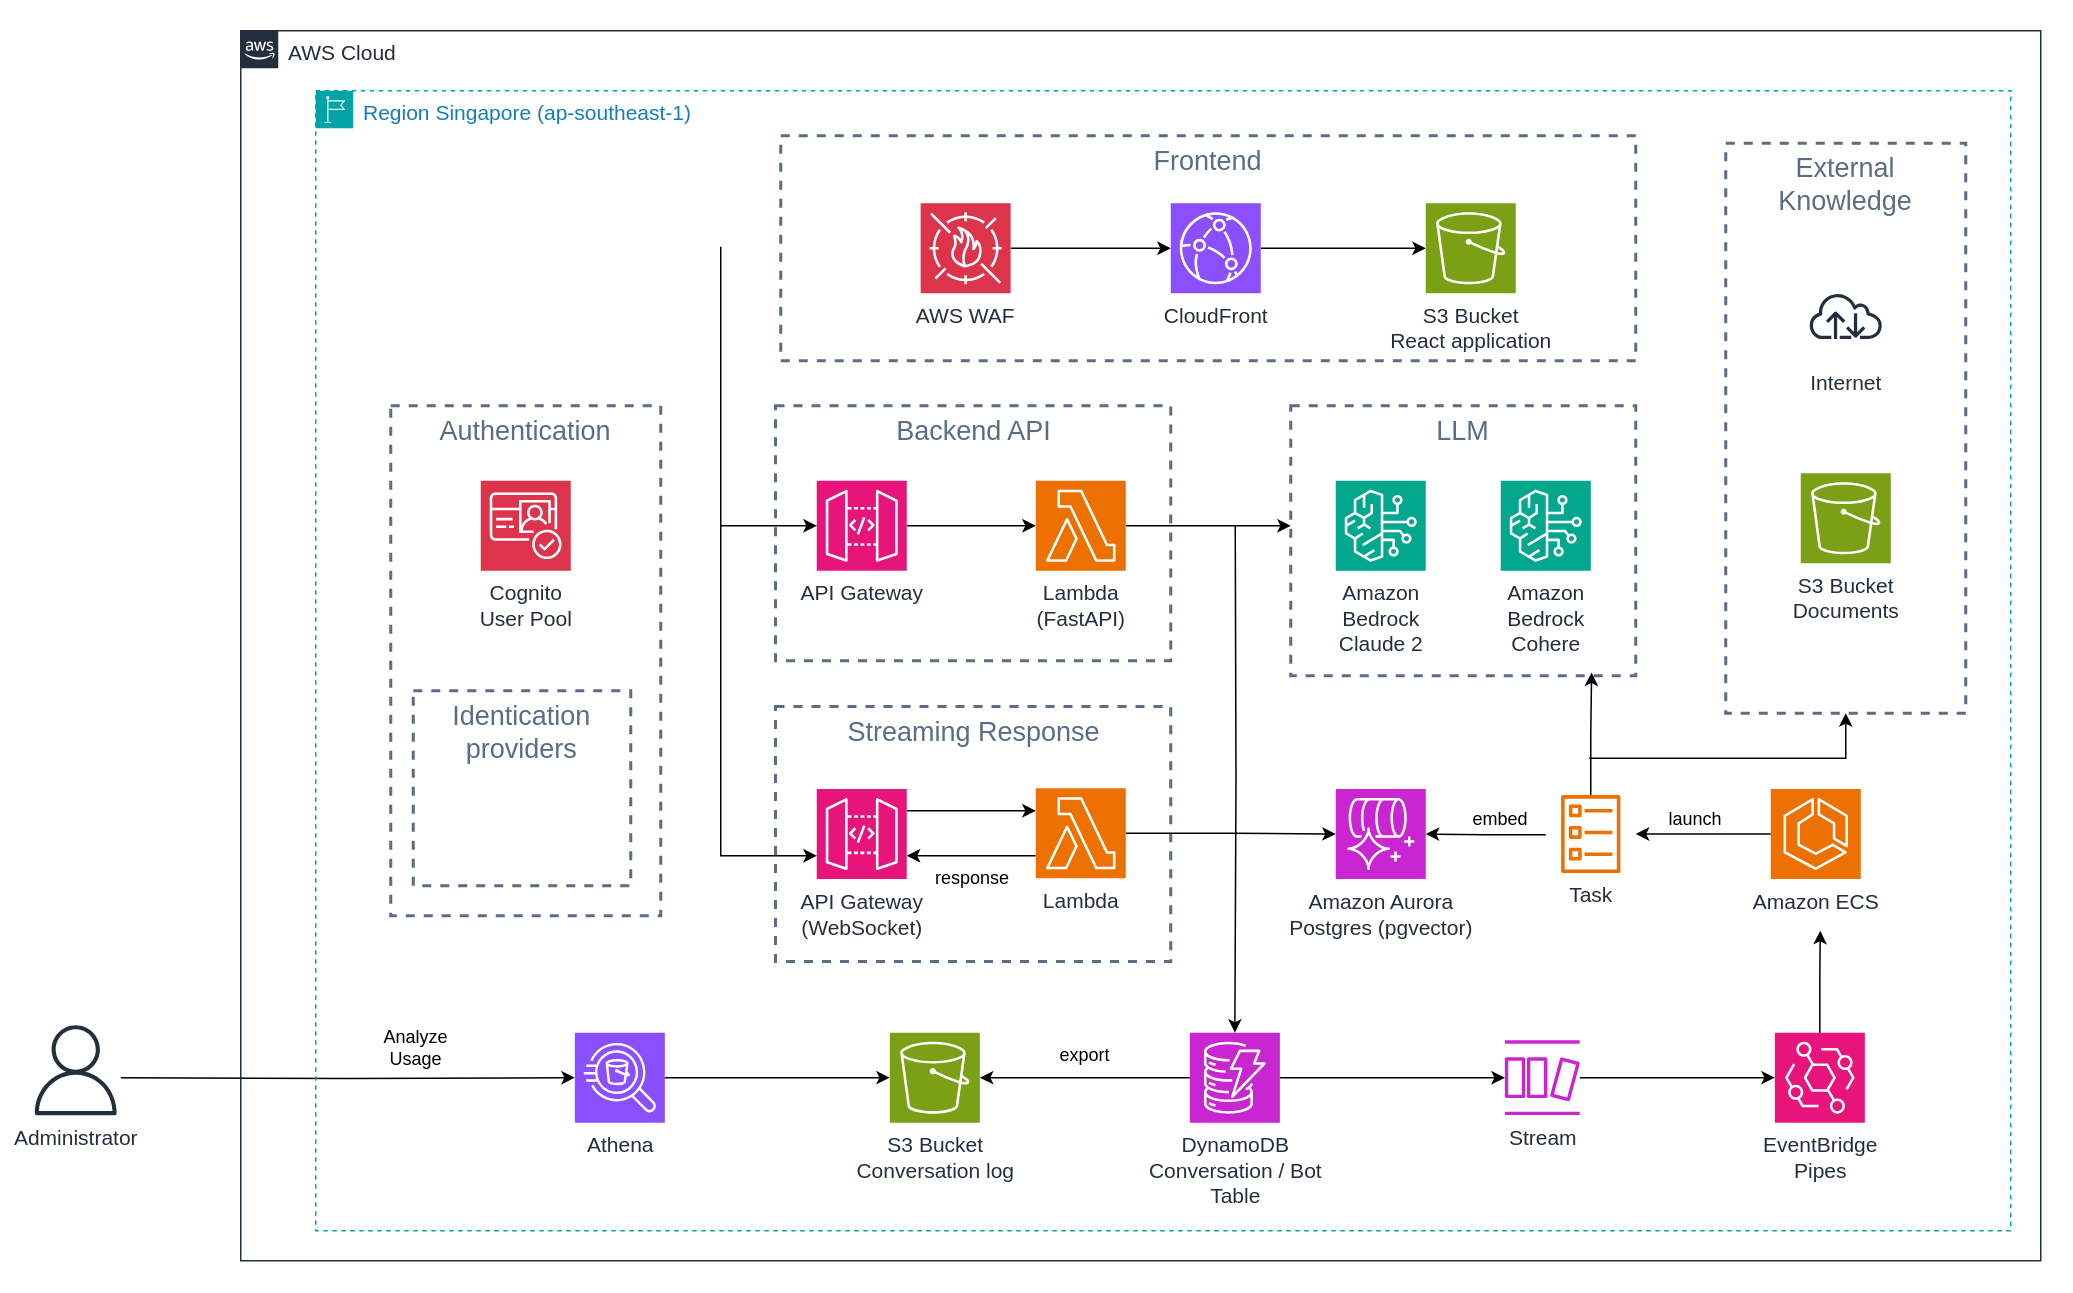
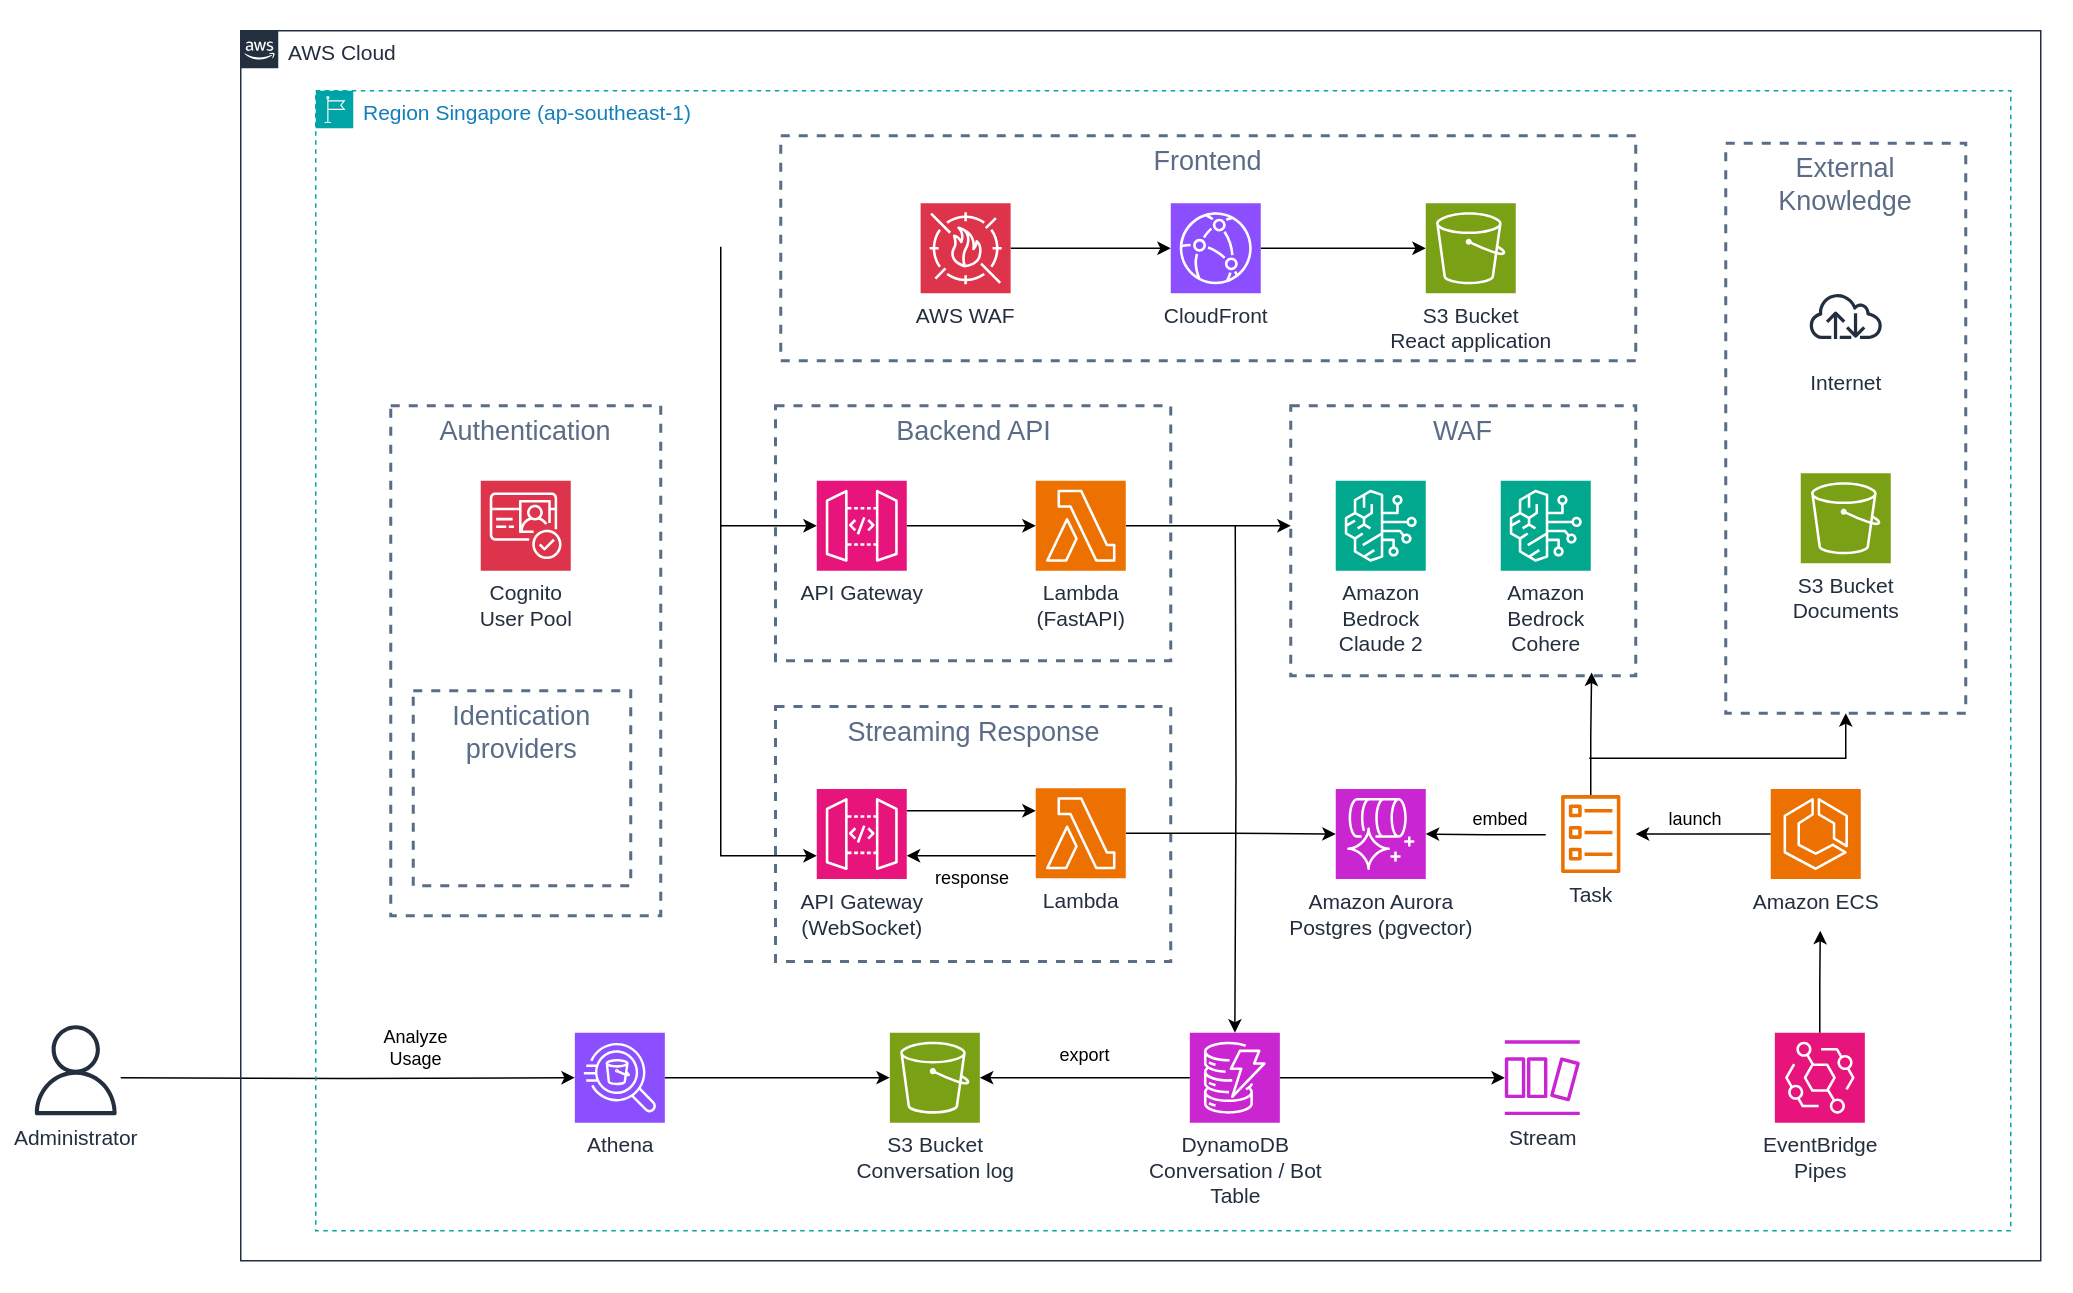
(1463, 431) -> (1463, 431)
(1672, 1078) -> none
